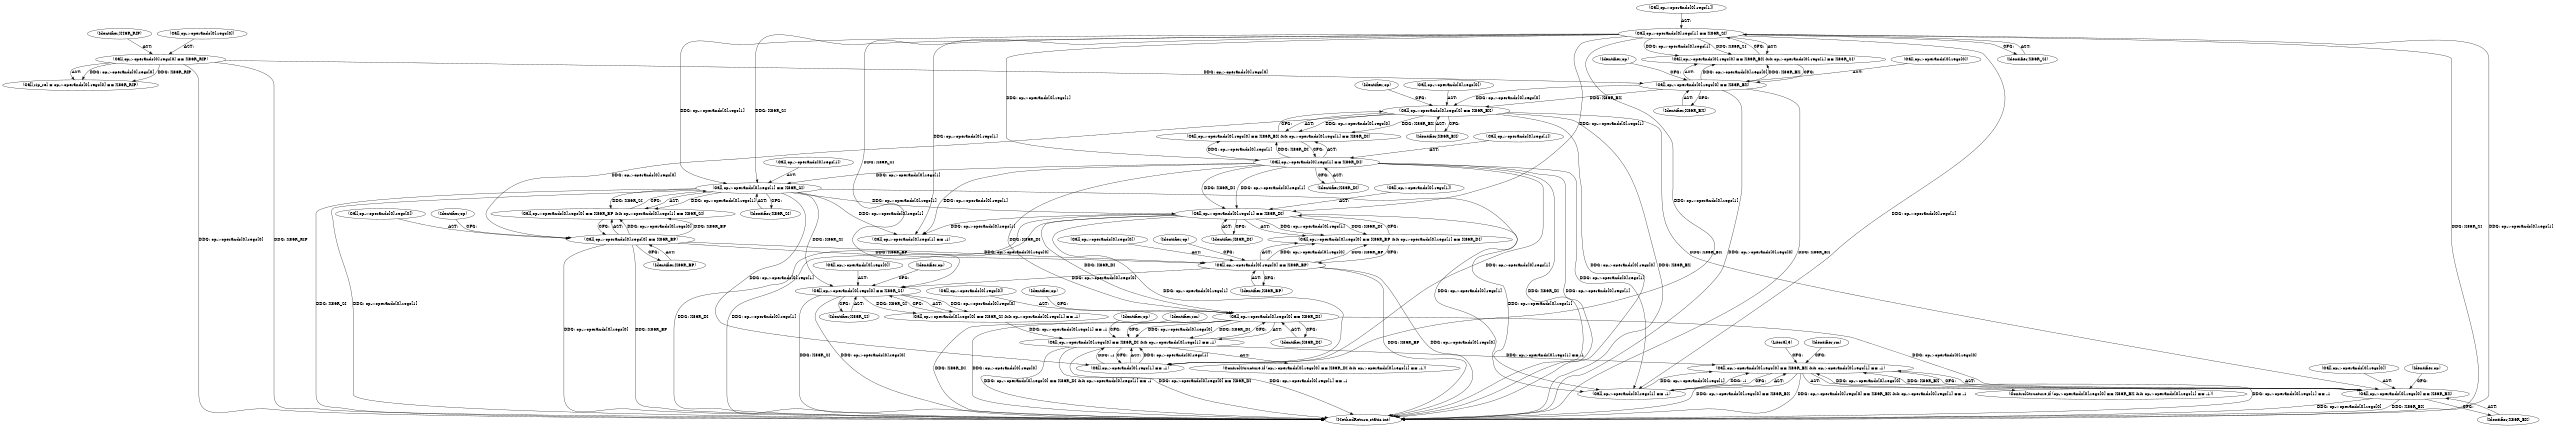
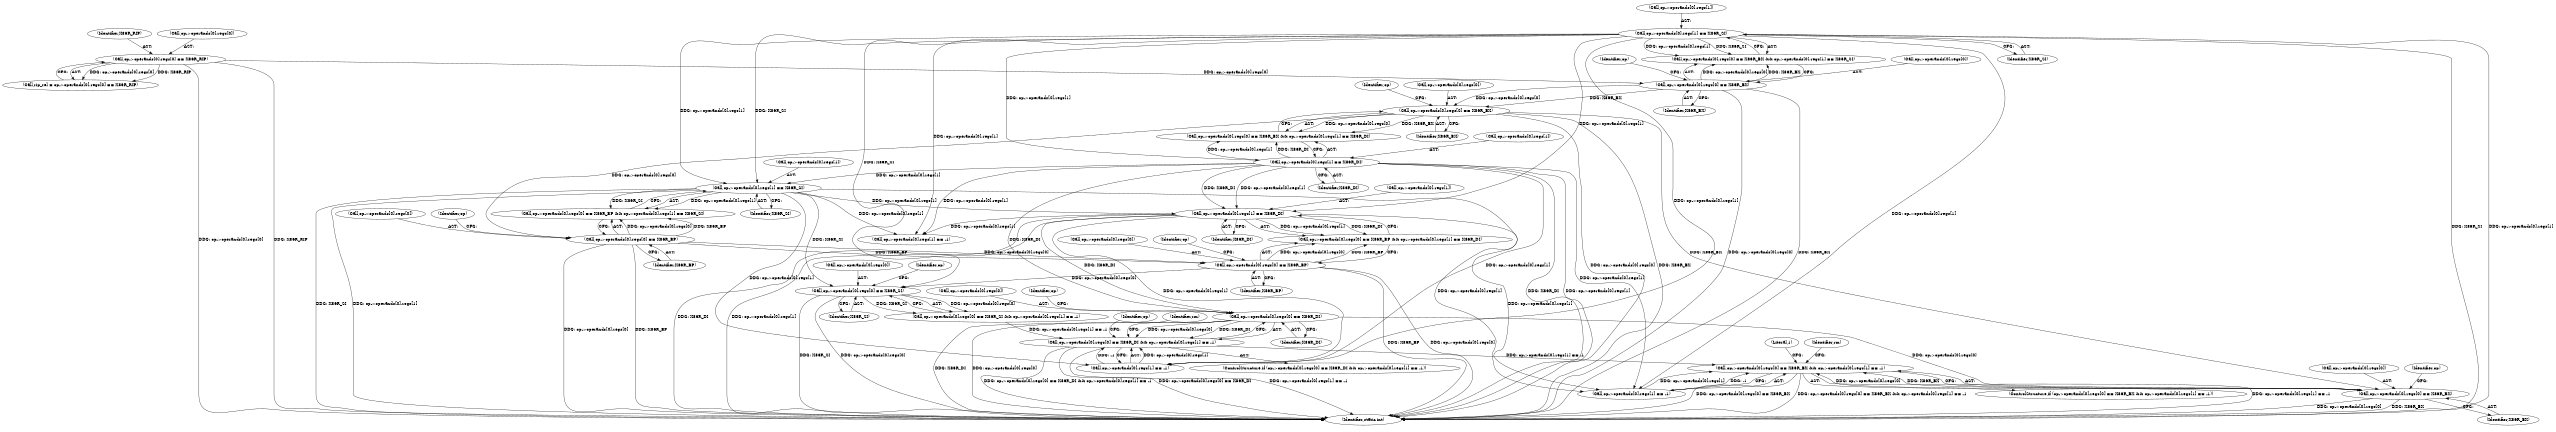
(120, 34) -> (120, 34)
none -> (72, 66)
(1782, 343) -> (1782, 343)
(1363, 420) -> (1363, 420)
